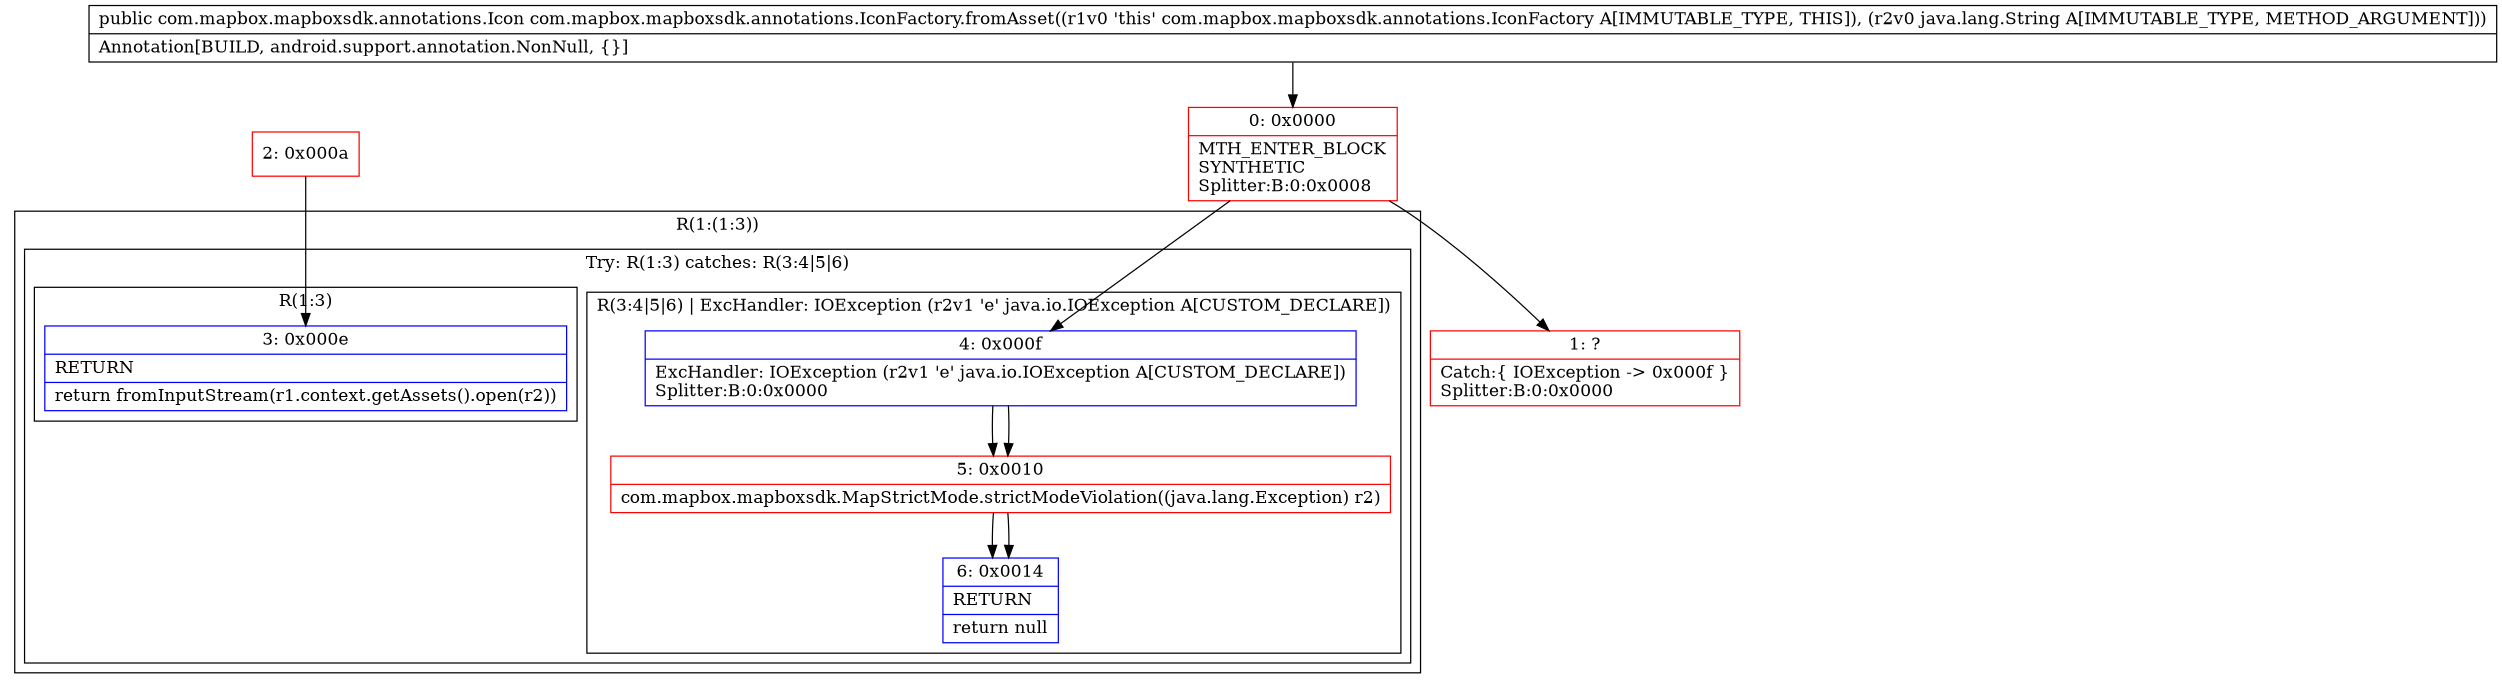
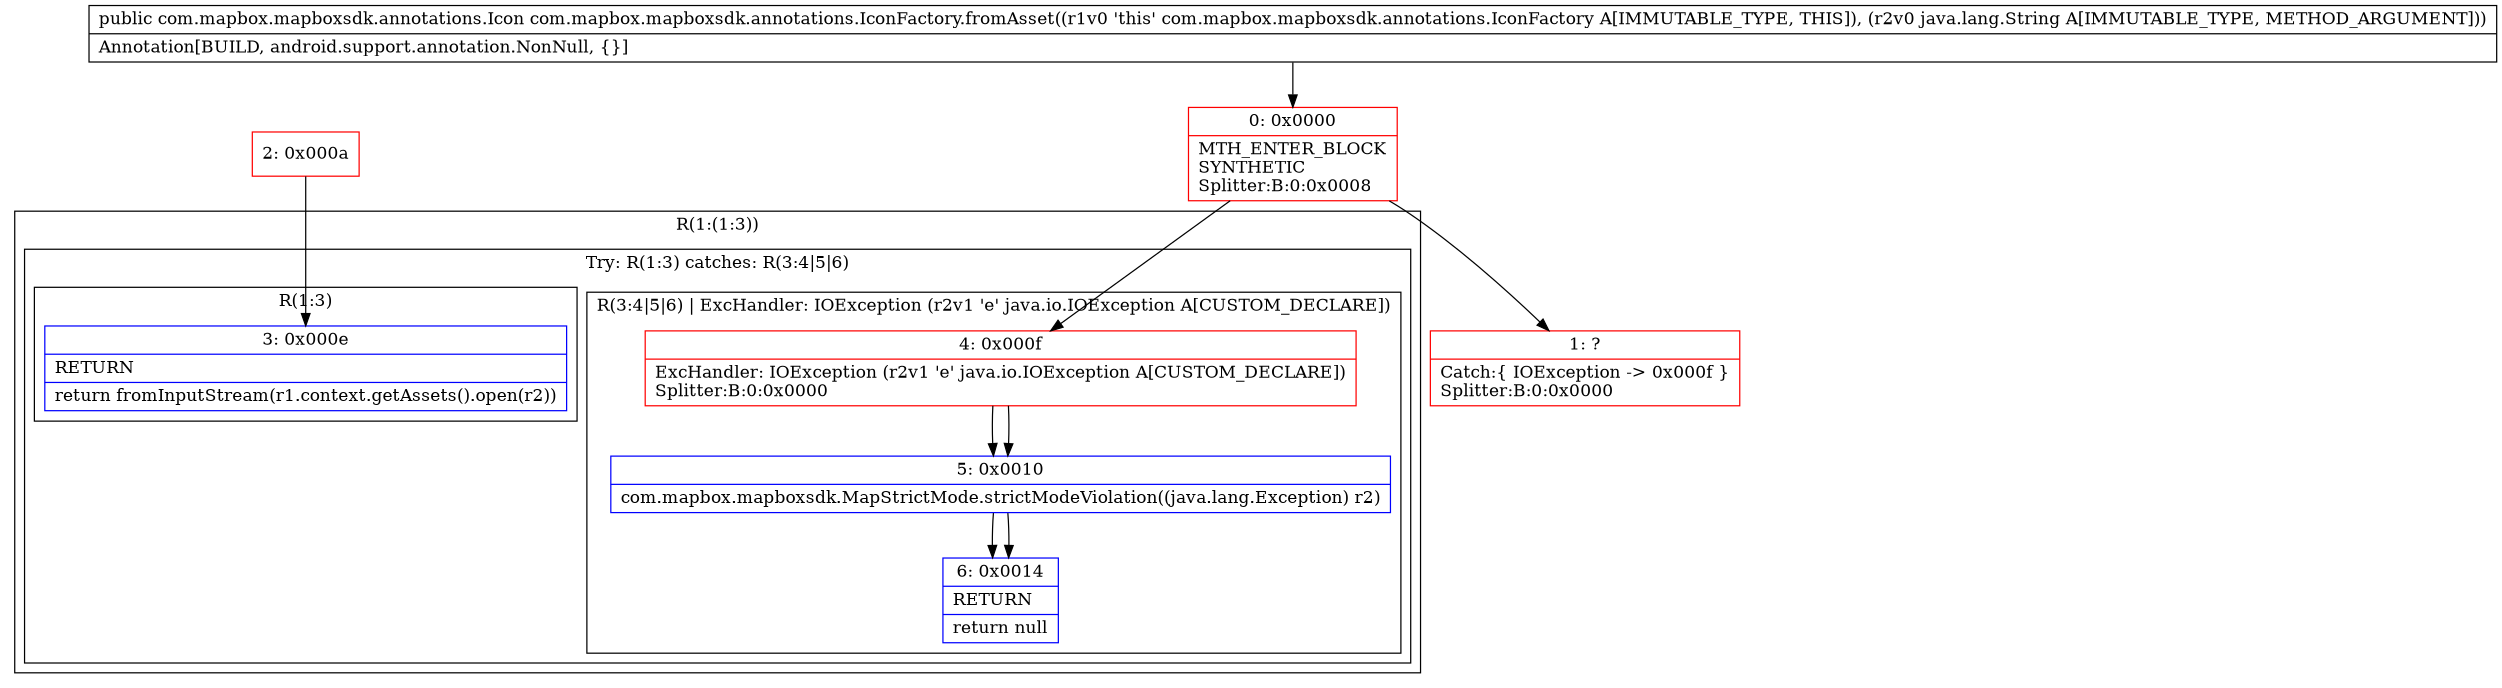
(1001, 368) -> (1001, 368)
(1001, 484) -> (1001, 484)
